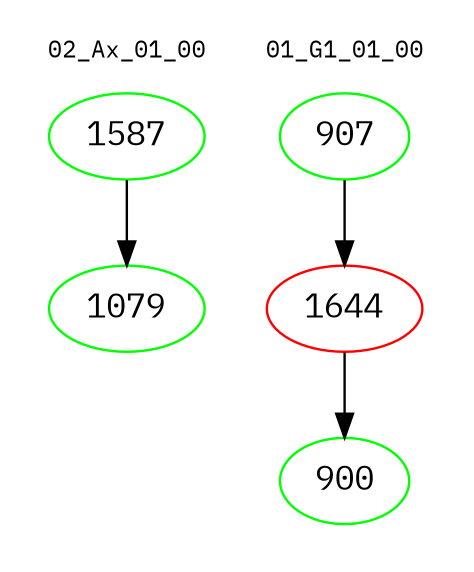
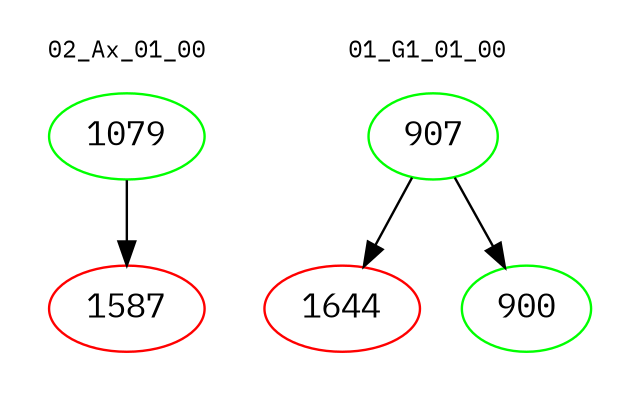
(127, 136) -> (127, 309)
(127, 211) -> (127, 211)
(345, 383) -> (474, 212)
